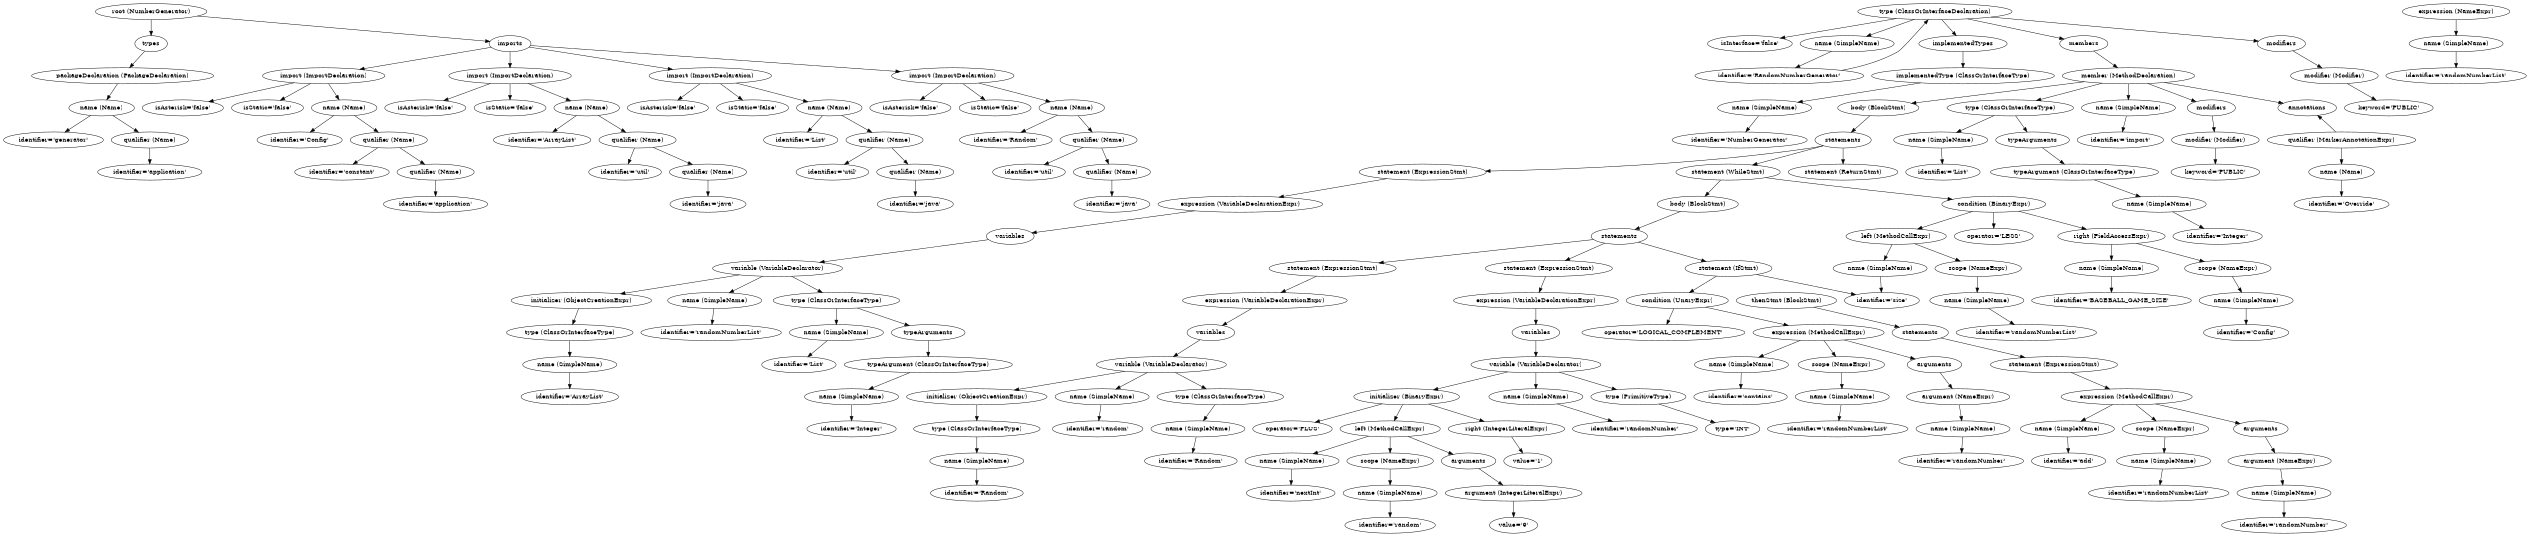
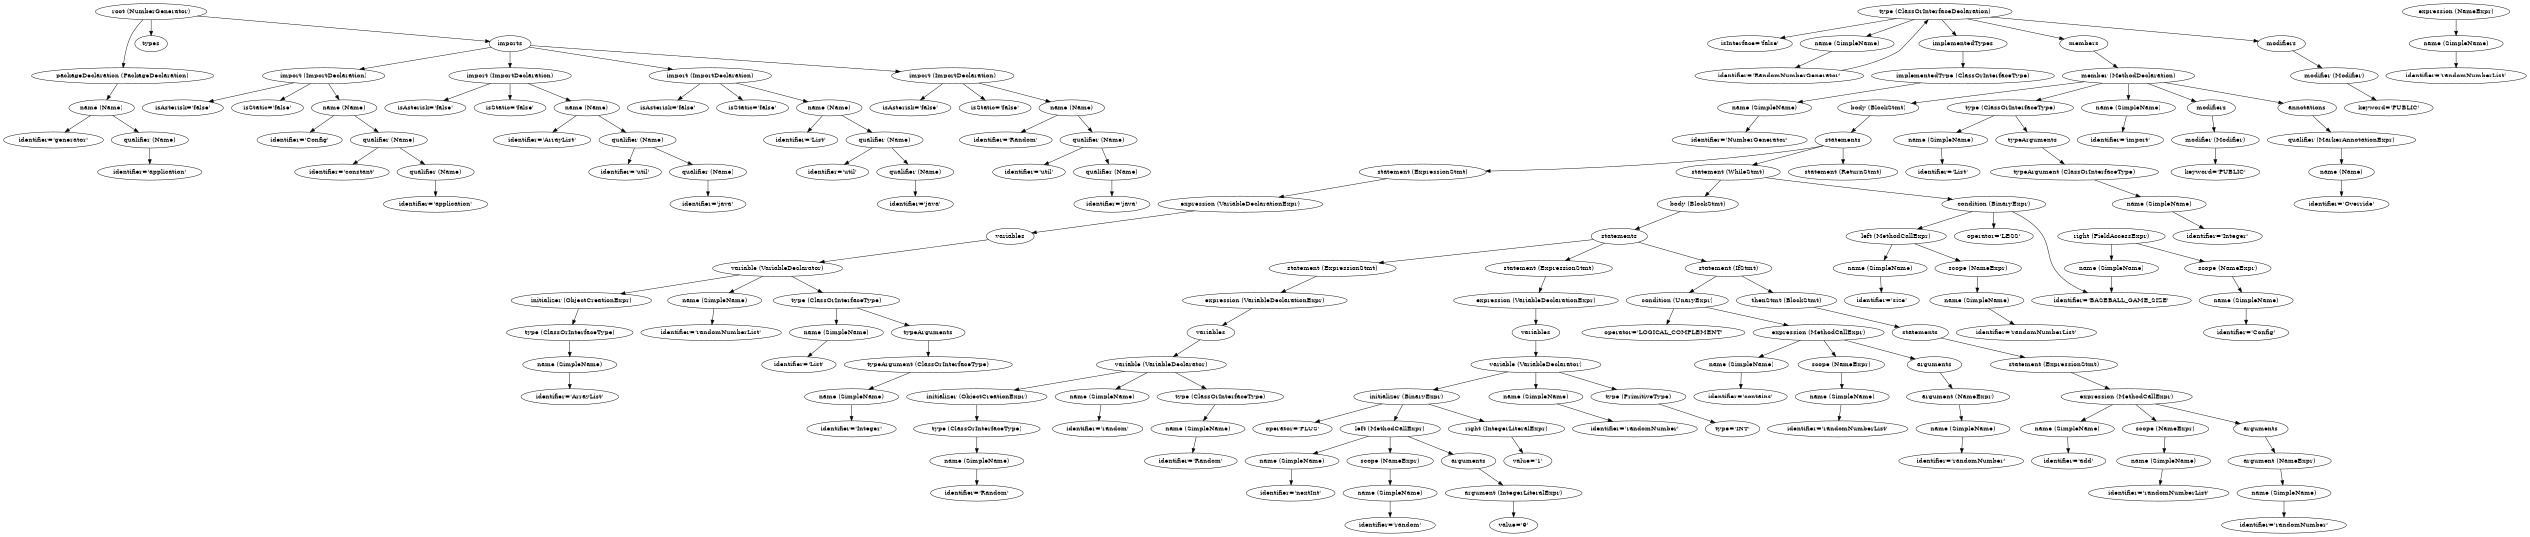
(139, 58) -> (129, 40)
(2328, 125) -> (2320, 123)
(2050, 220) -> (2048, 251)
(1804, 284) -> (1755, 283)
